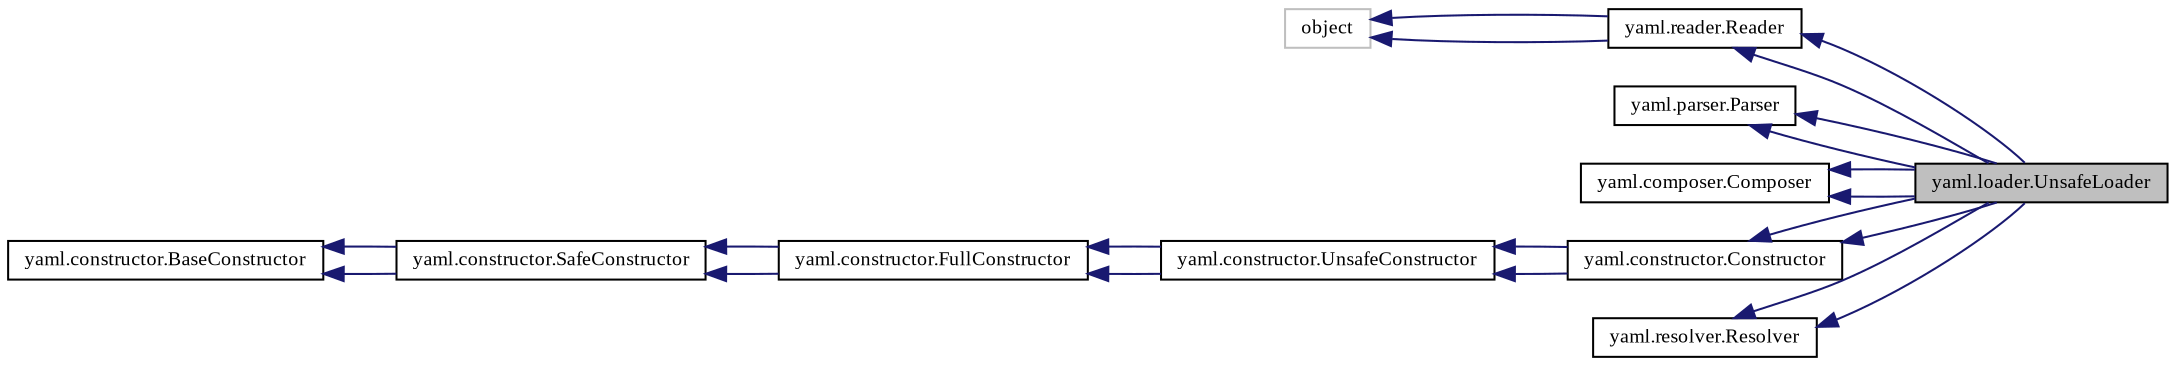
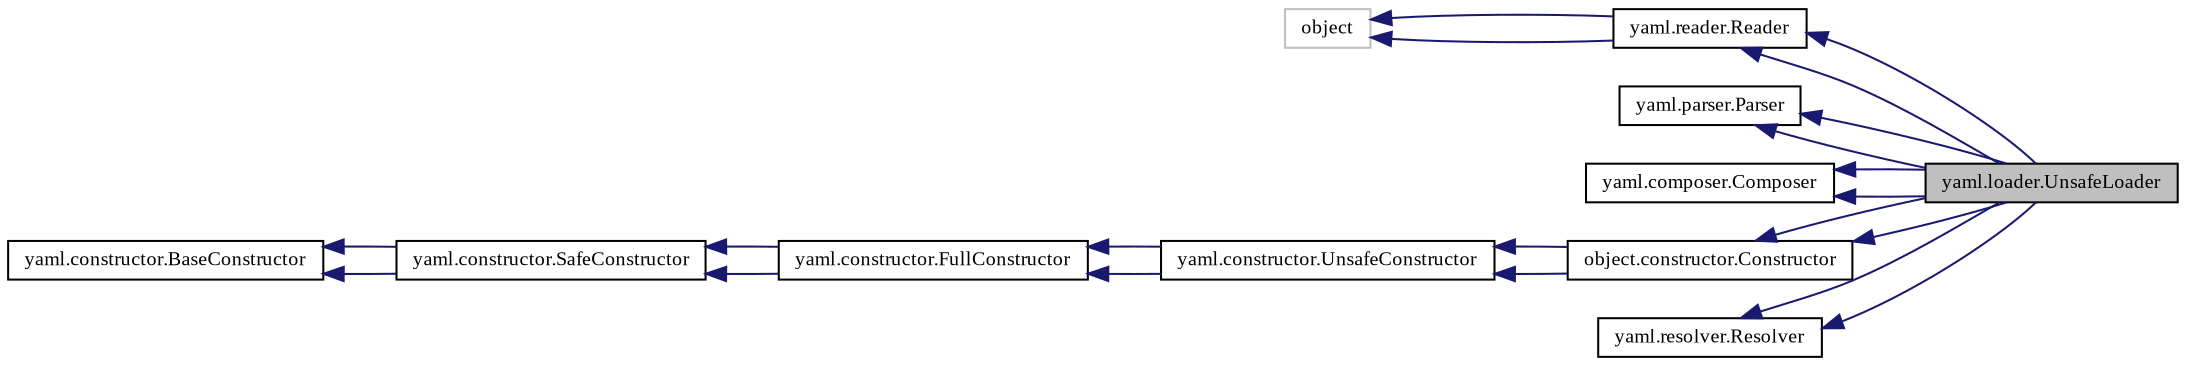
(1705, 260) -> (1710, 260)
